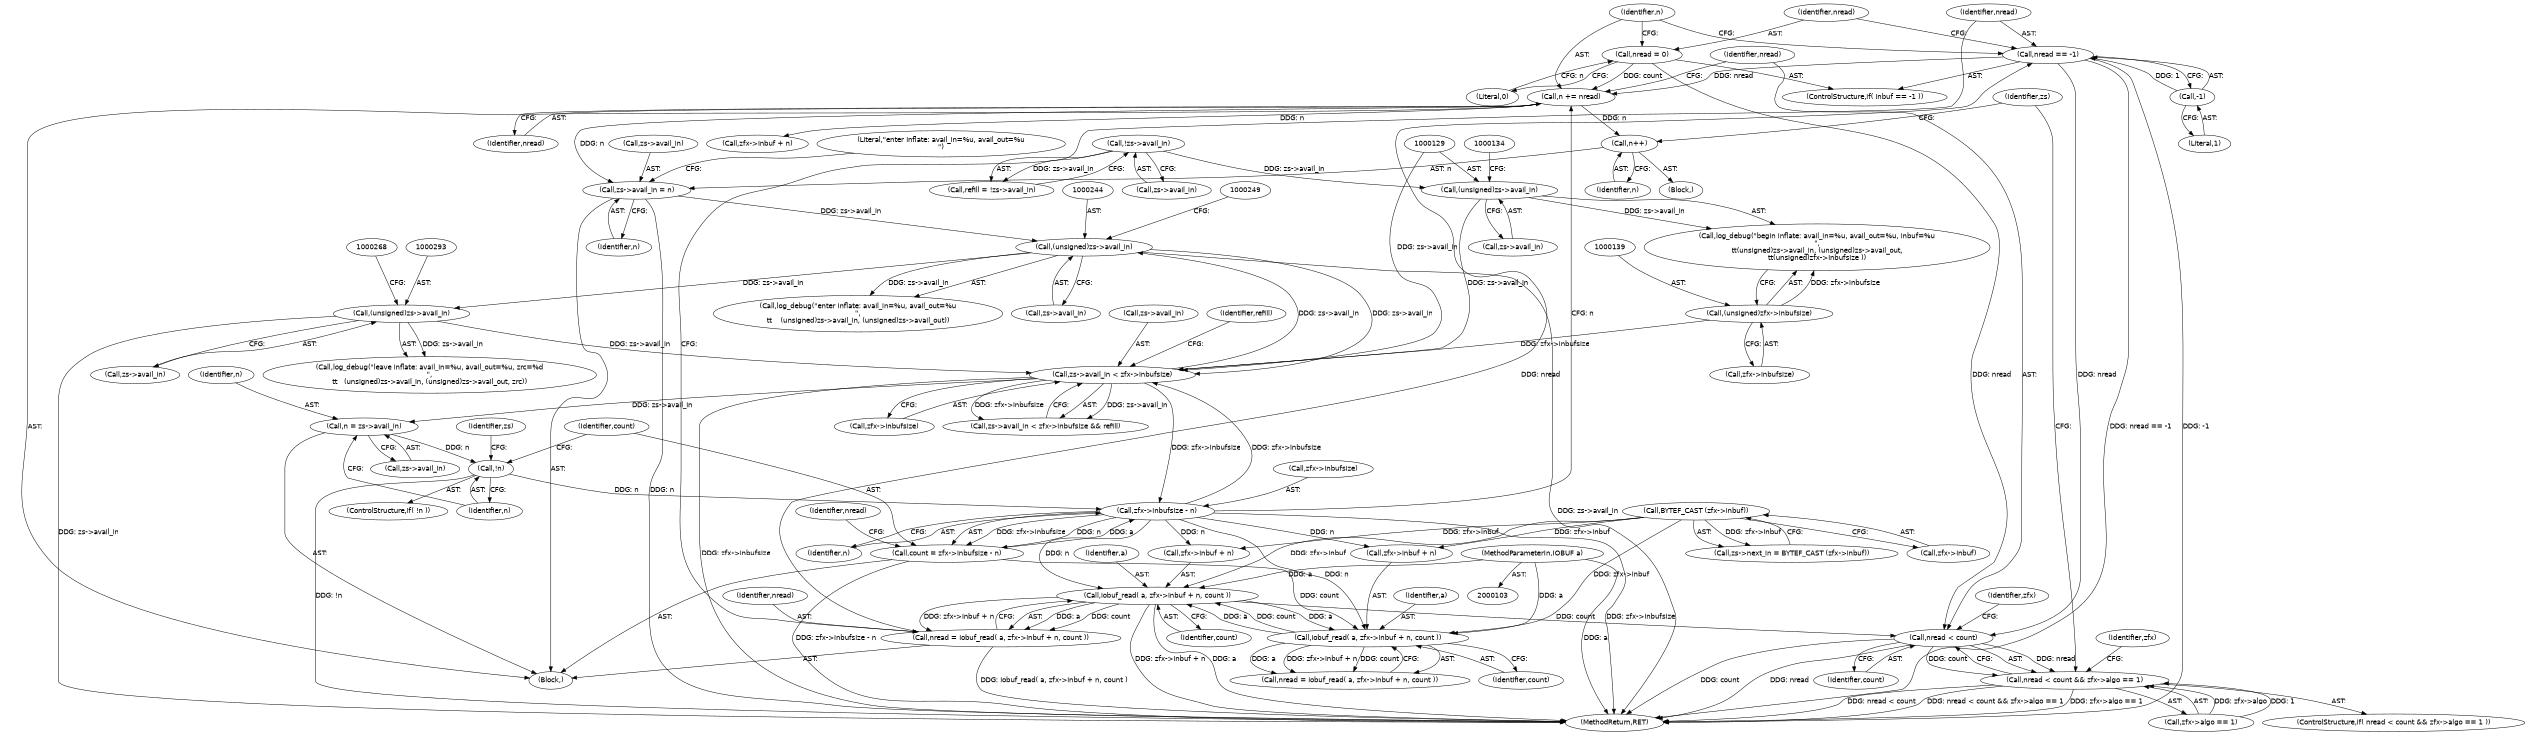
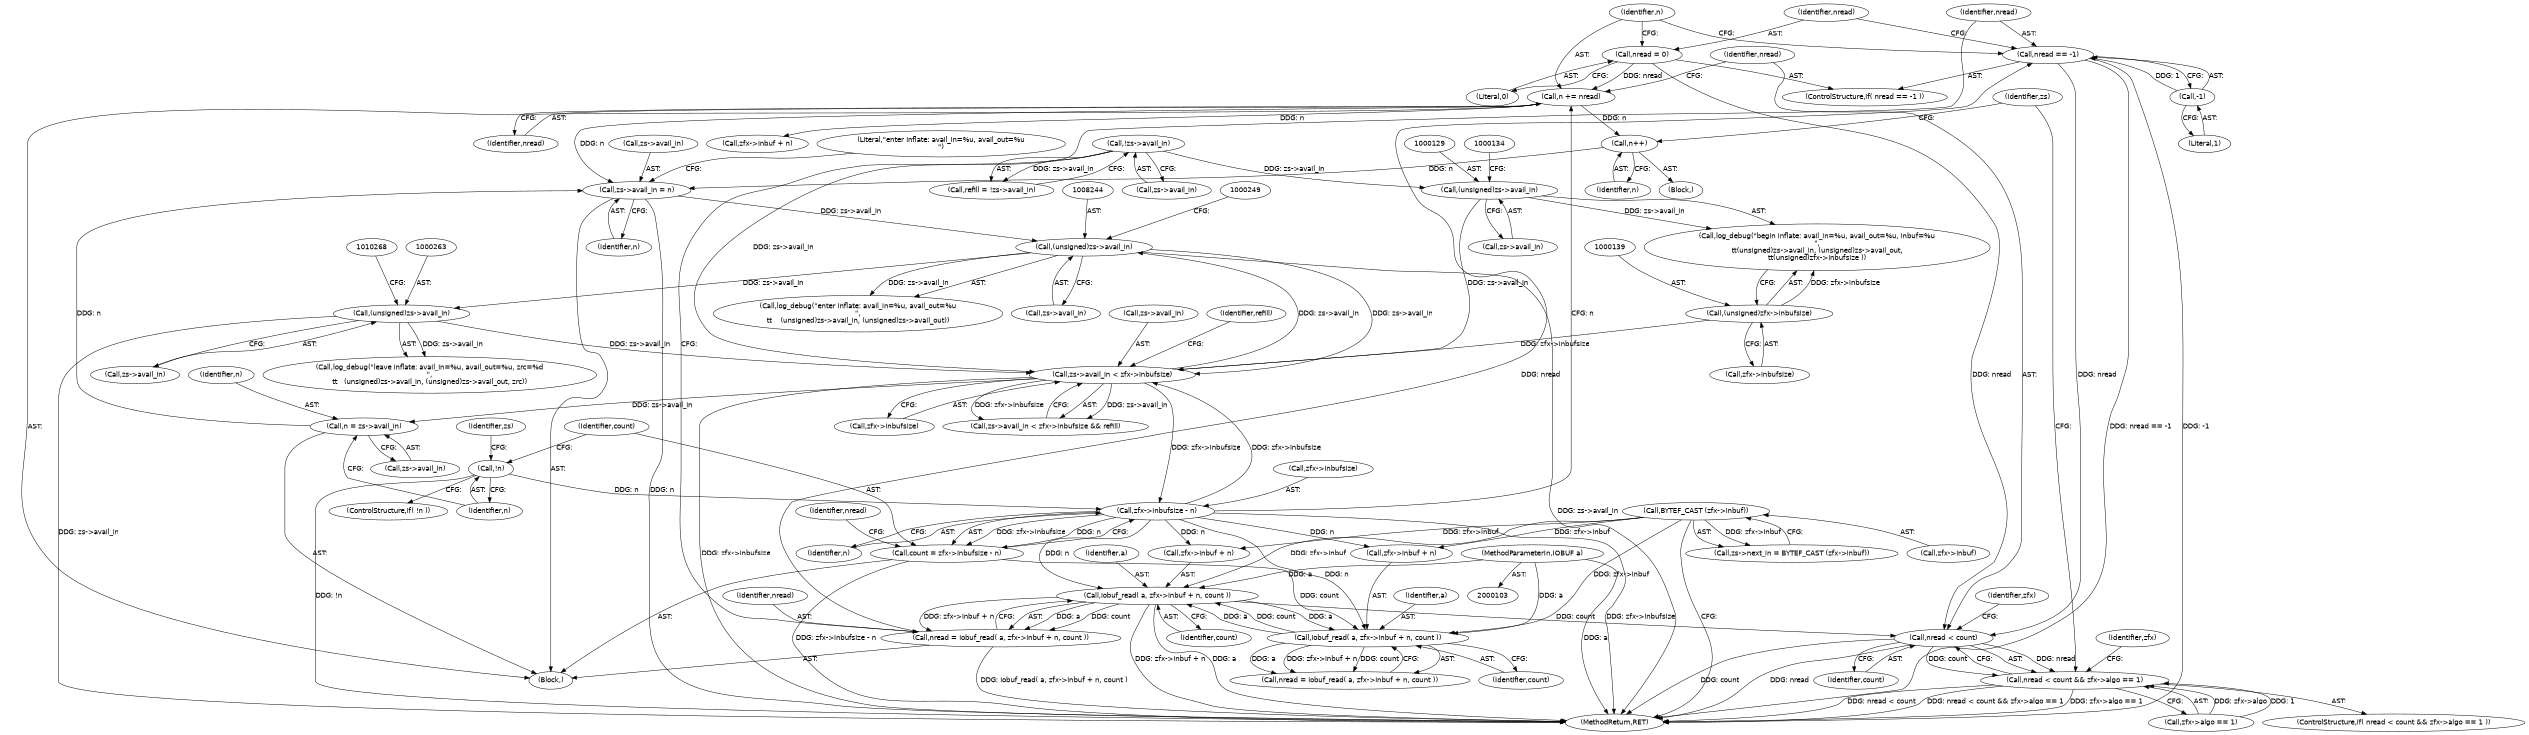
(1808, 65) -> none
(1572, 76) -> (1572, 76)
(1643, 76) -> (1643, 76)
(1865, 97) -> (1865, 97)
(1441, 169) -> (1441, 169)
(1088, 190) -> (1088, 190)
(372, 247) -> (372, 247)
(431, 247) -> (431, 247)
(1418, 341) -> (719, 251)
(432, 446) -> (134, 217)
(455, 490) -> (455, 490)
(1122, 532) -> (1122, 532)
(1827, 532) -> (1702, 624)
(2176, 702) -> (2176, 702)
